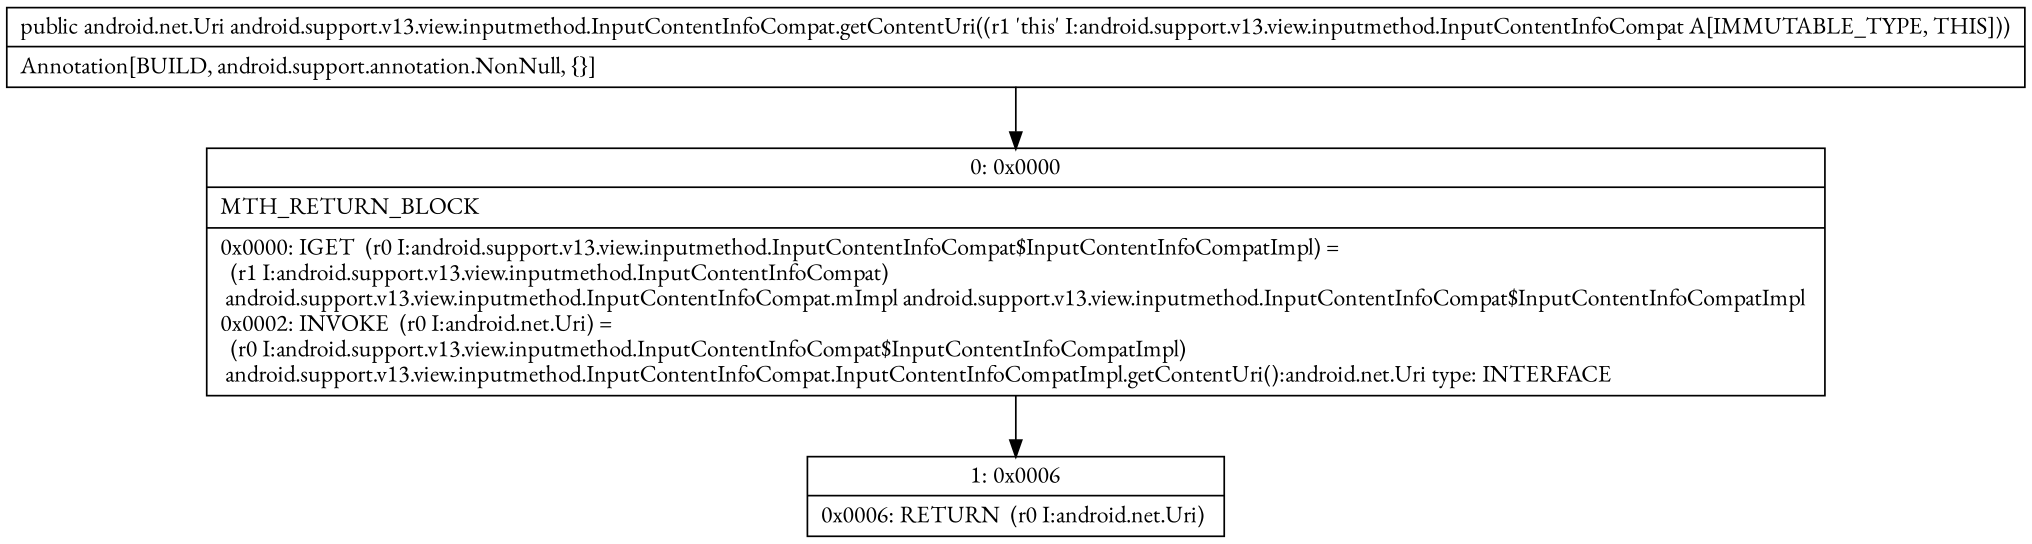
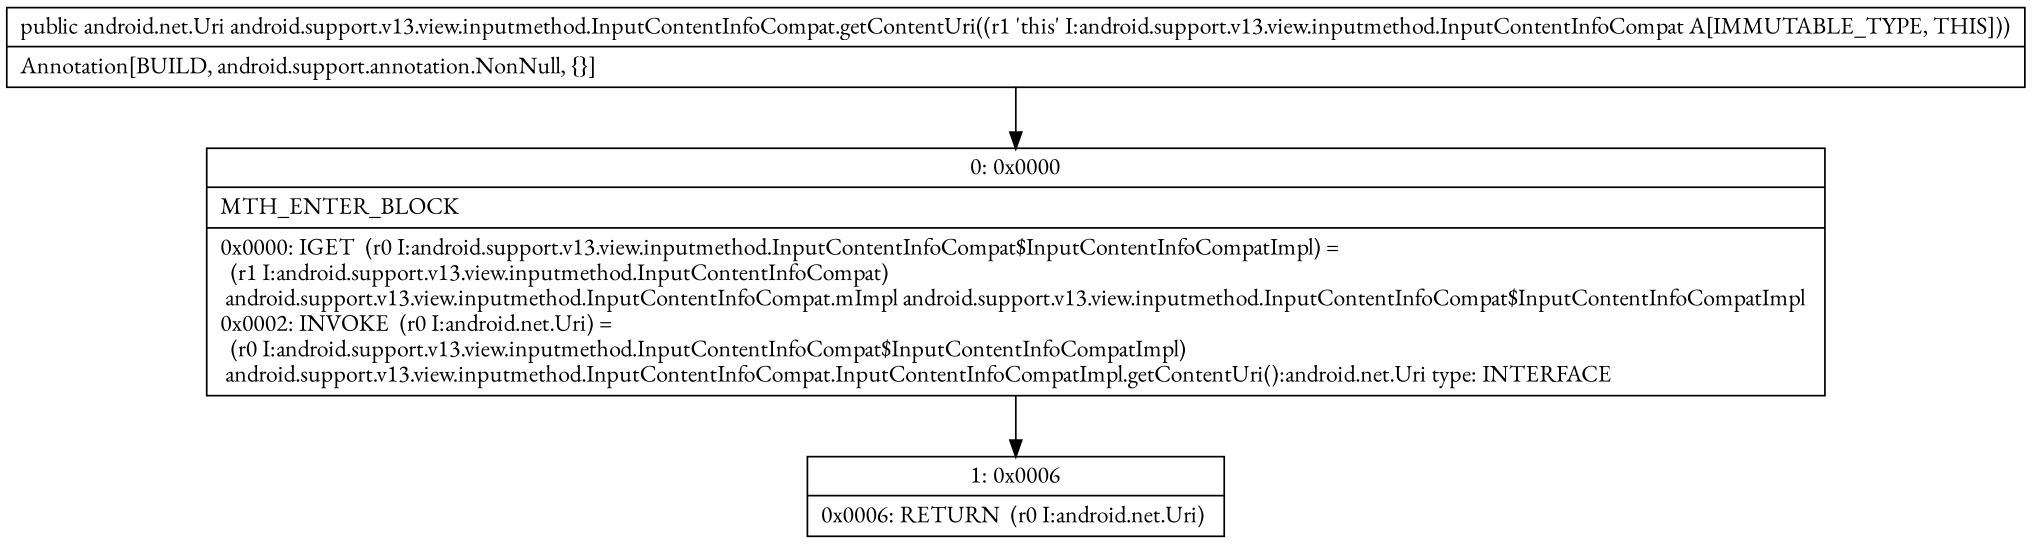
(351, 207) -> (341, 207)
